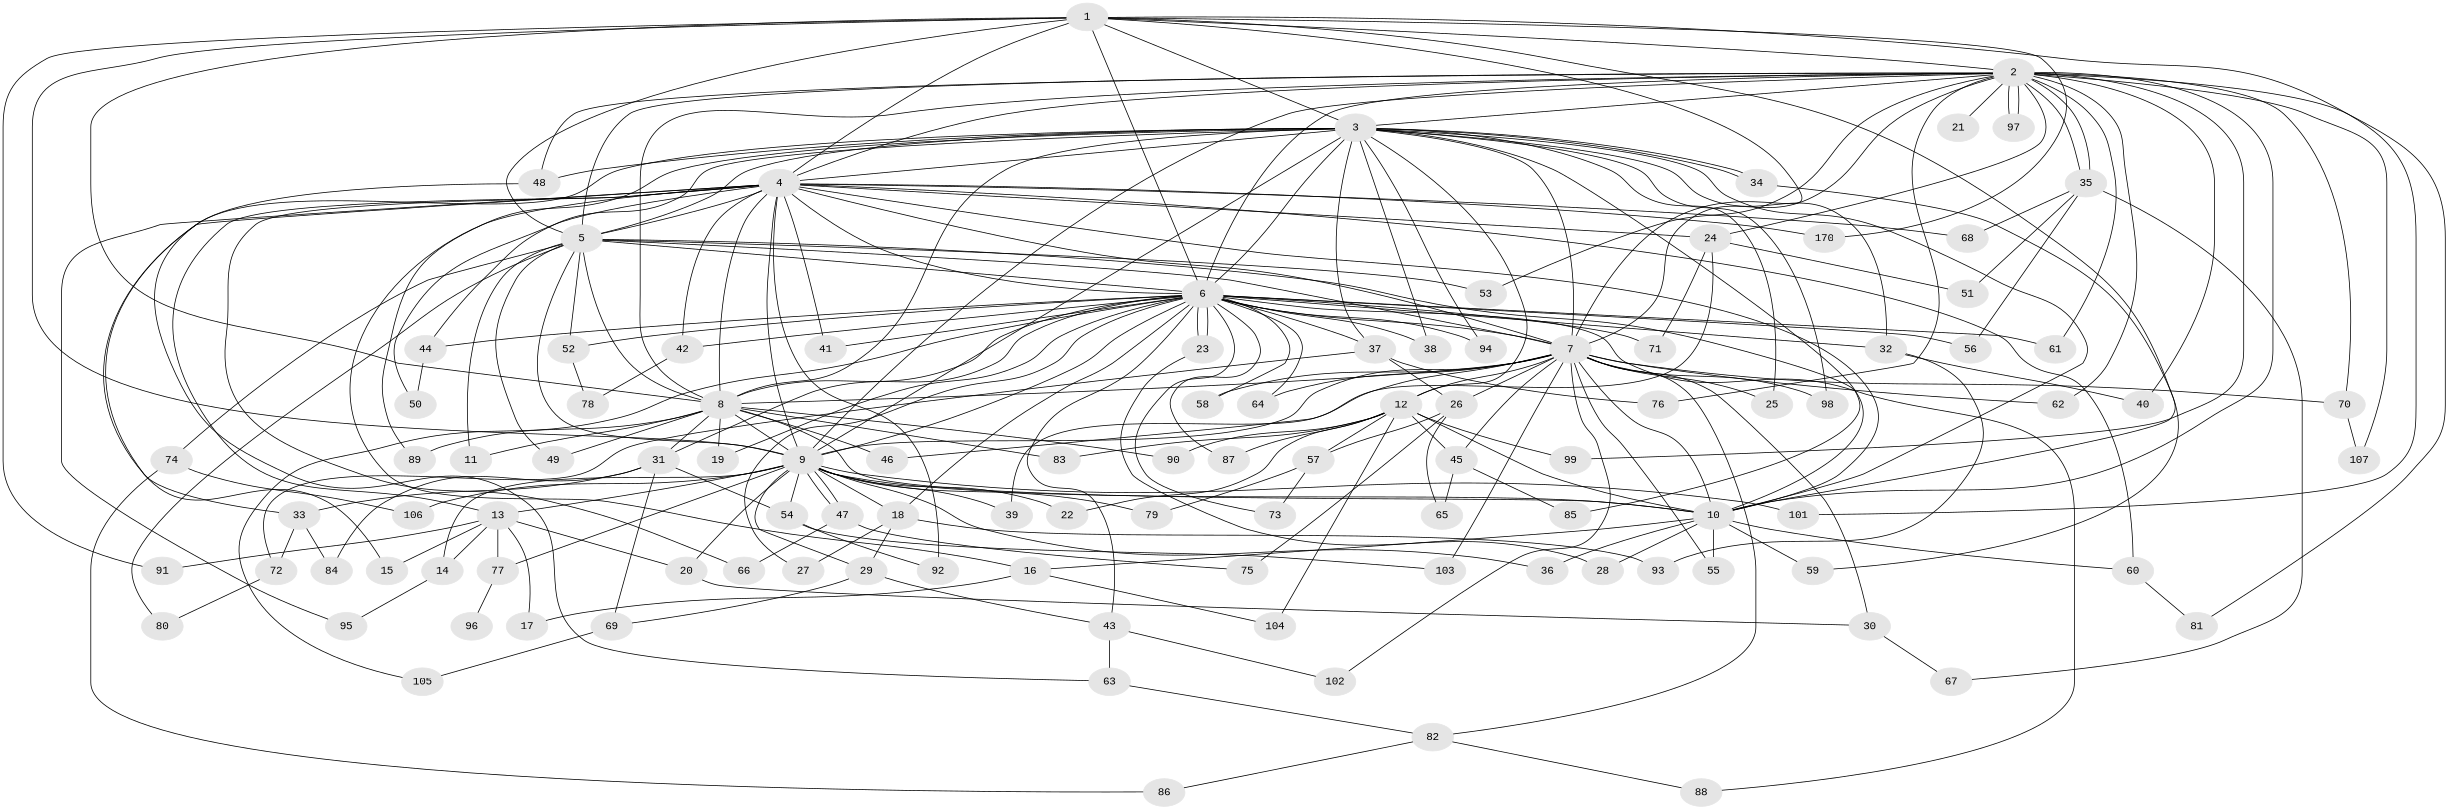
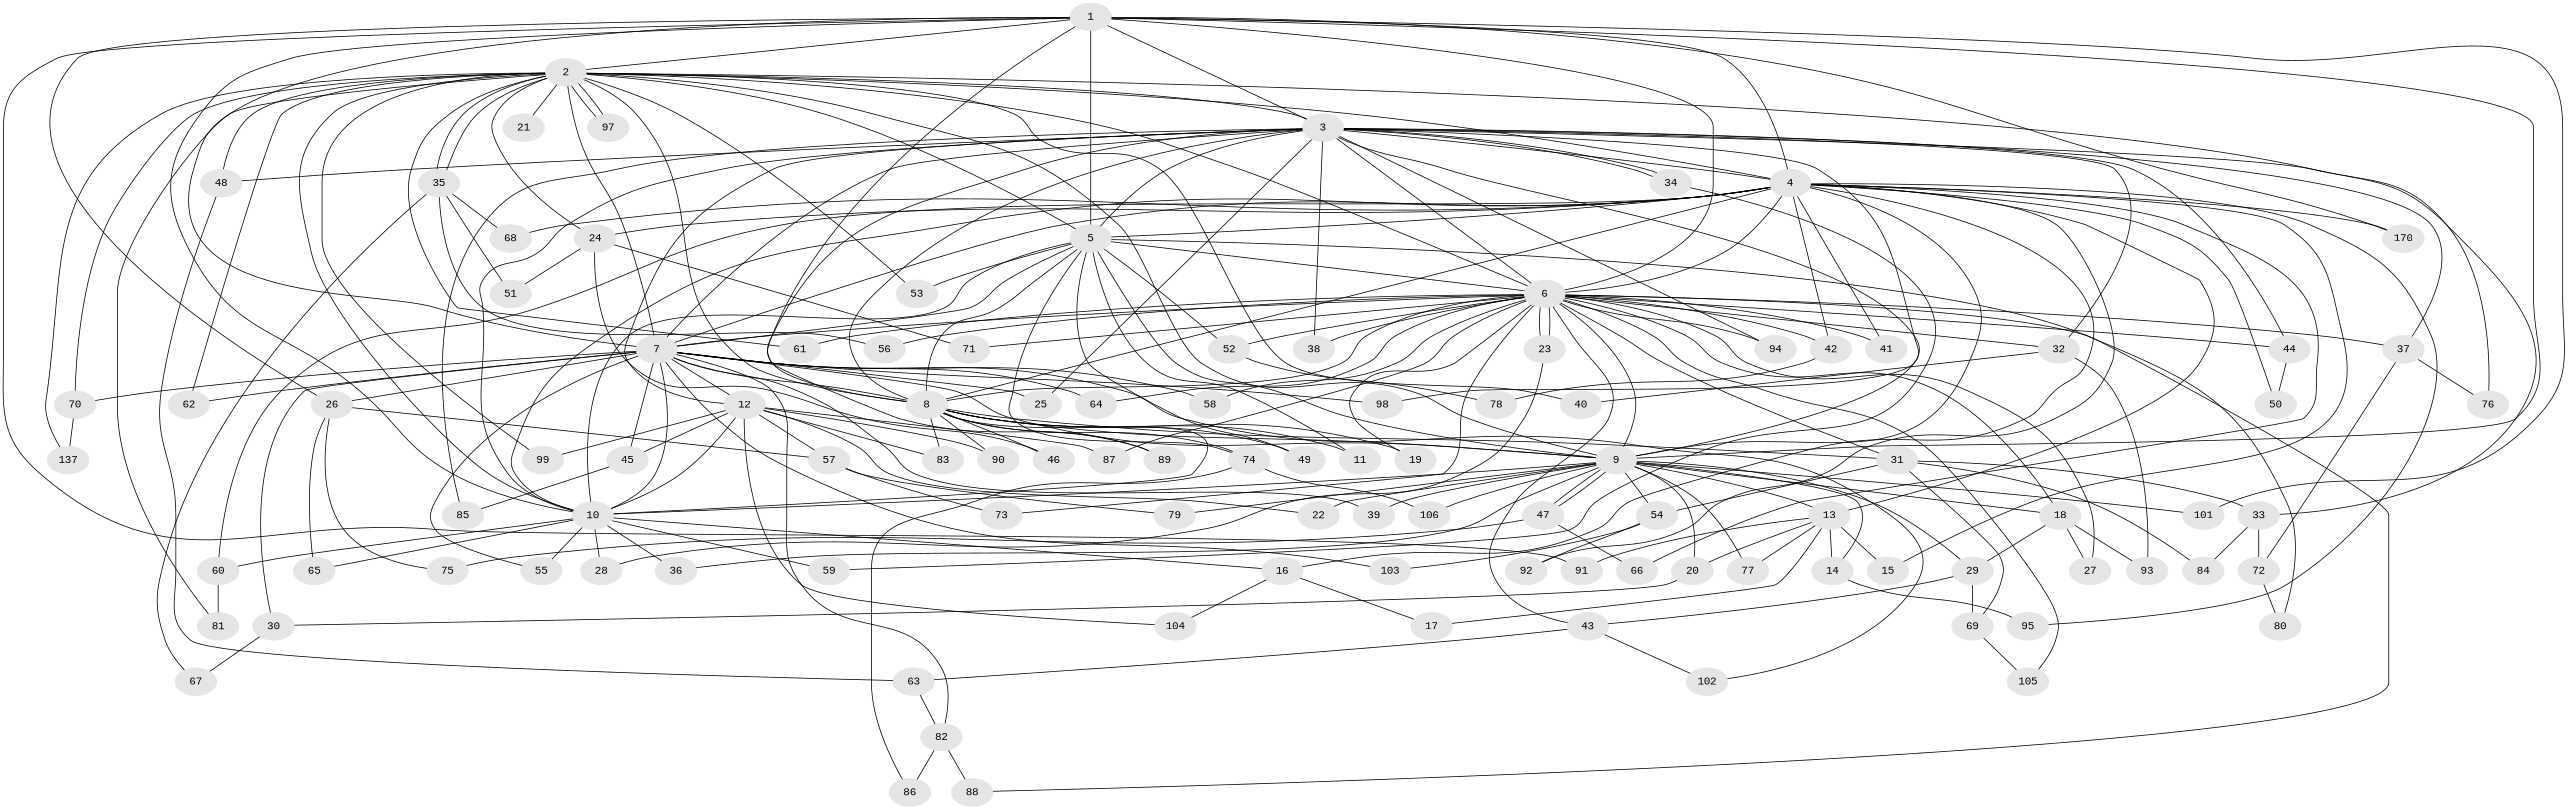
(1416, 377) -> (341, 31)
none -> (1088, 432)
(2359, 460) -> (68, 460)
(1449, 489) -> (466, 541)
(472, 626) -> none
